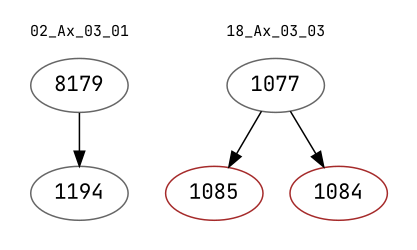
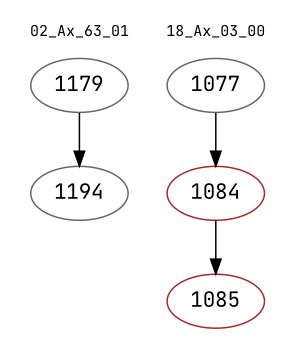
(80, 32) -> (80, 32)
(276, 32) -> (217, 32)
(79, 85) -> (79, 85)
(249, 133) -> (216, 240)
